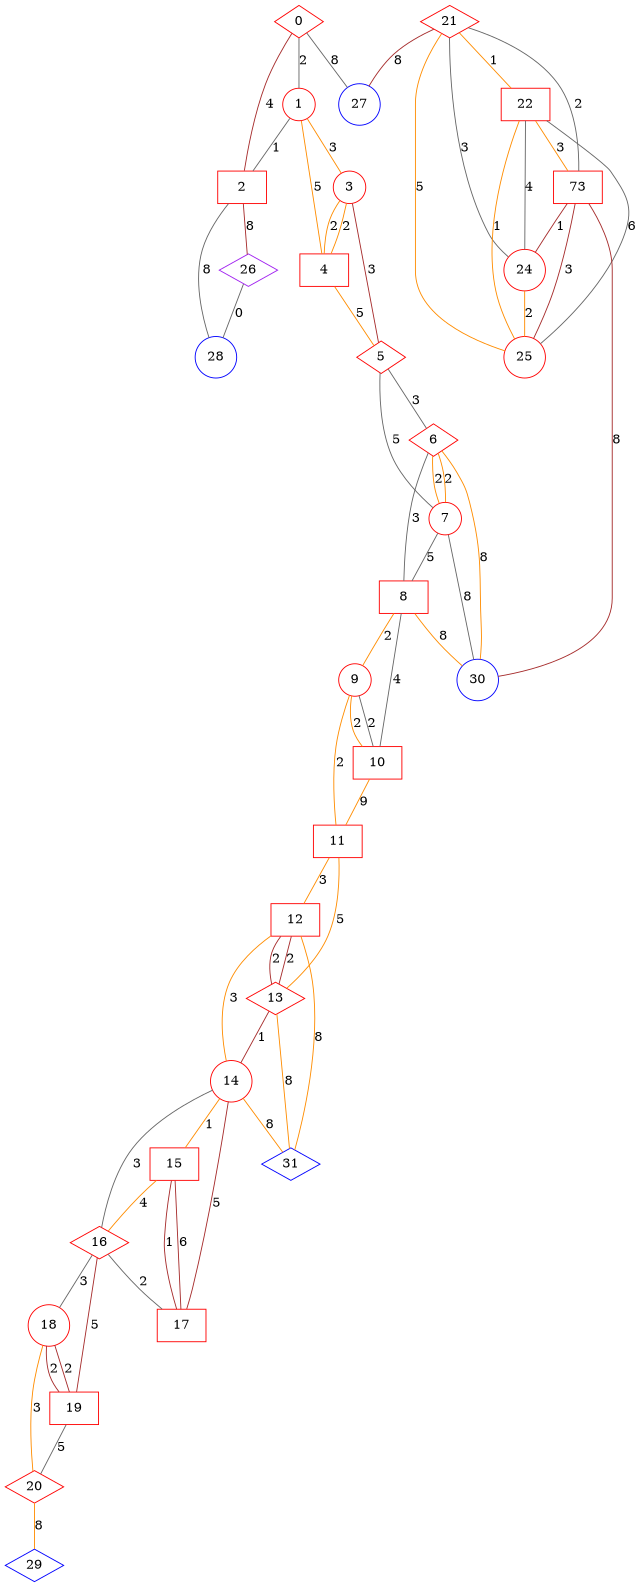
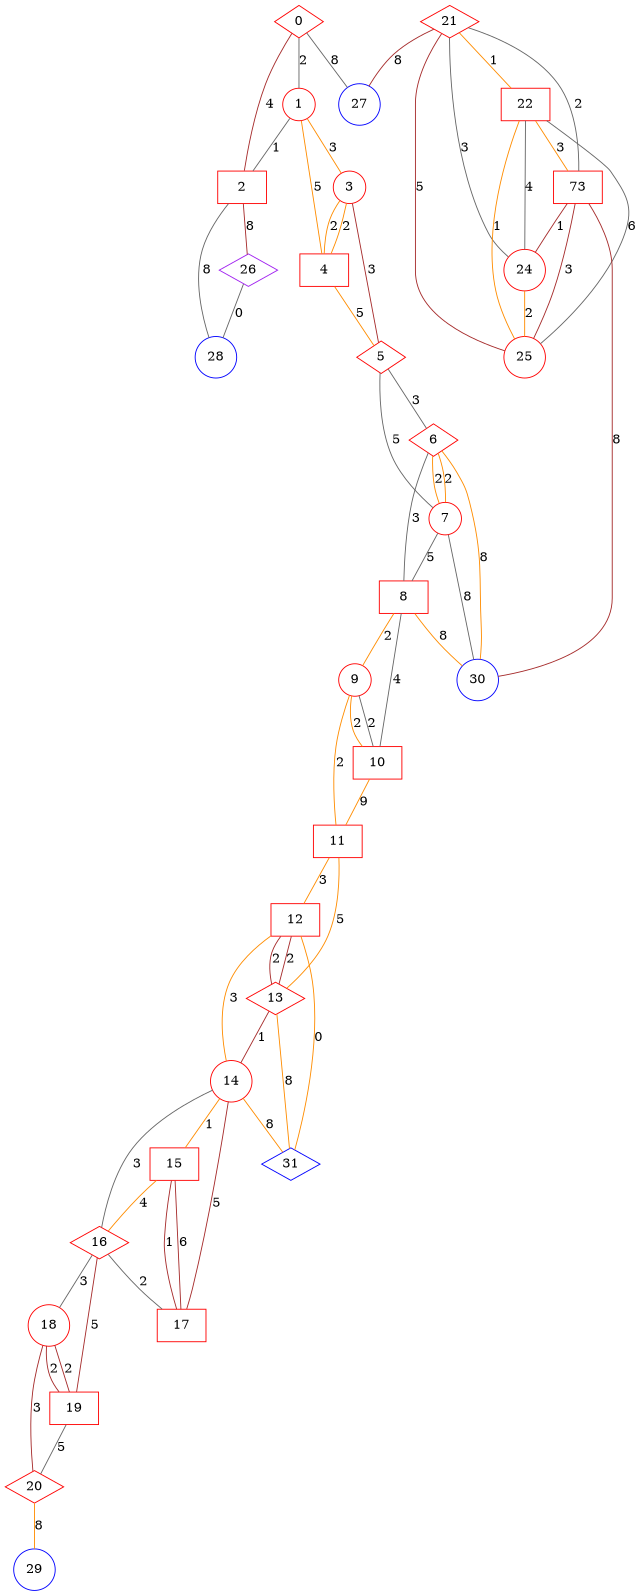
(415, 213) -> (415, 213)
(319, 1038) -> (319, 1038)
(31, 1408) -> (31, 1408)
(34, 1565) -> (34, 1570)
